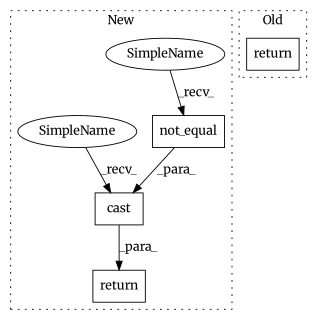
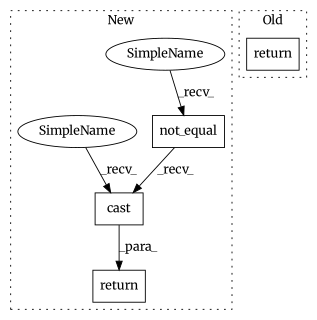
(176, 170) -> (176, 170)
